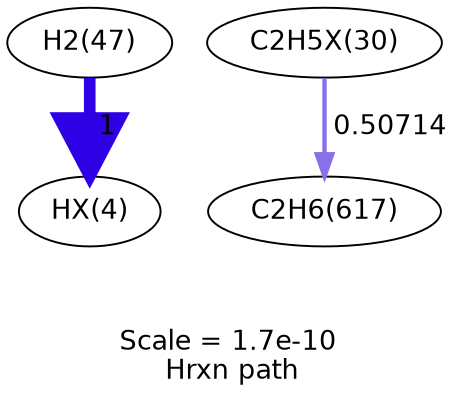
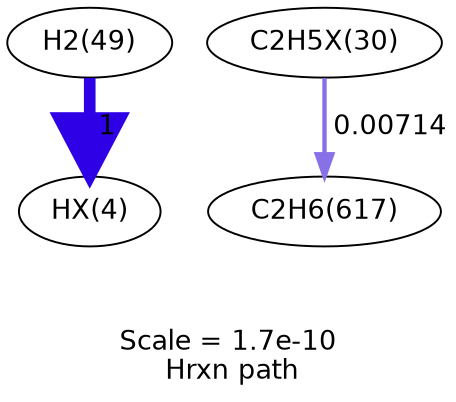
(90, 43) -> (90, 43)
(387, 127) -> (387, 127)
